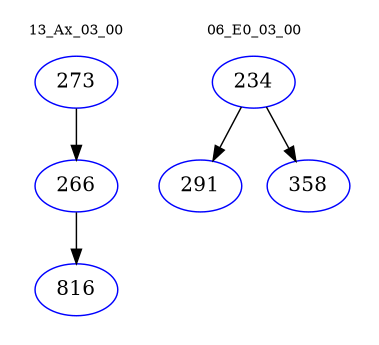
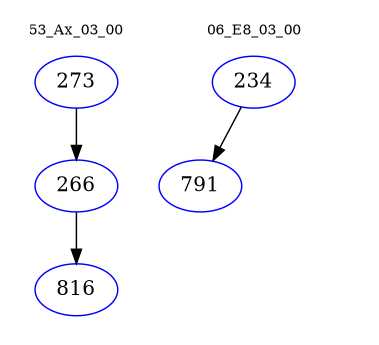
(76, 31) -> (76, 31)
(254, 31) -> (254, 31)
(200, 186) -> (200, 186)
(309, 186) -> none
